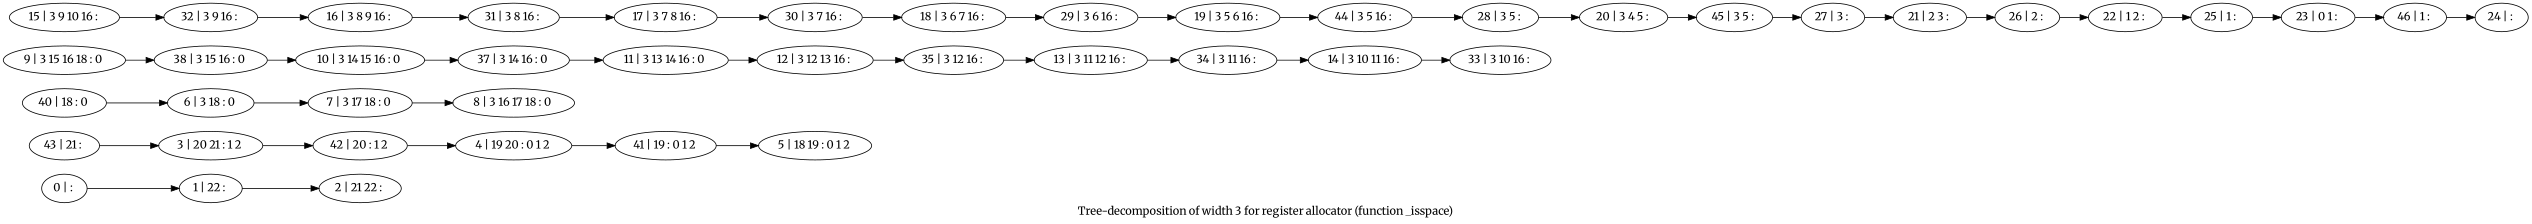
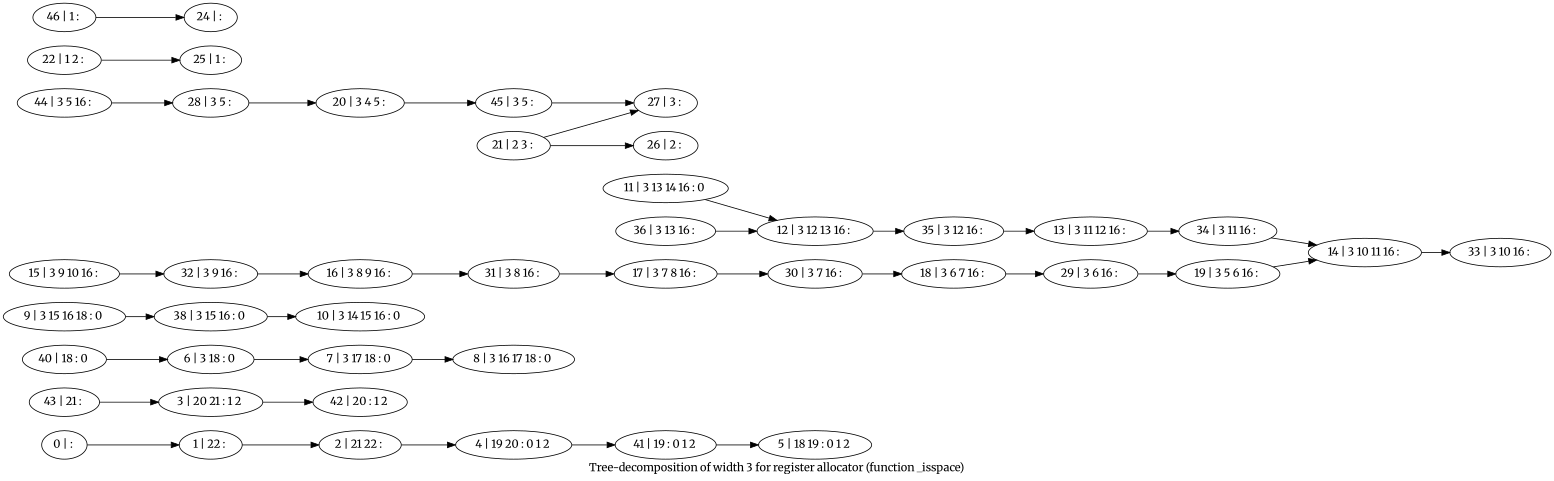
(1295, 17) -> (1291, 264)
(1875, 17) -> (587, 125)
(2070, 17) -> none
(2318, 17) -> none
(514, 60) -> none
(427, 146) -> (424, 445)
none -> (666, 231)
